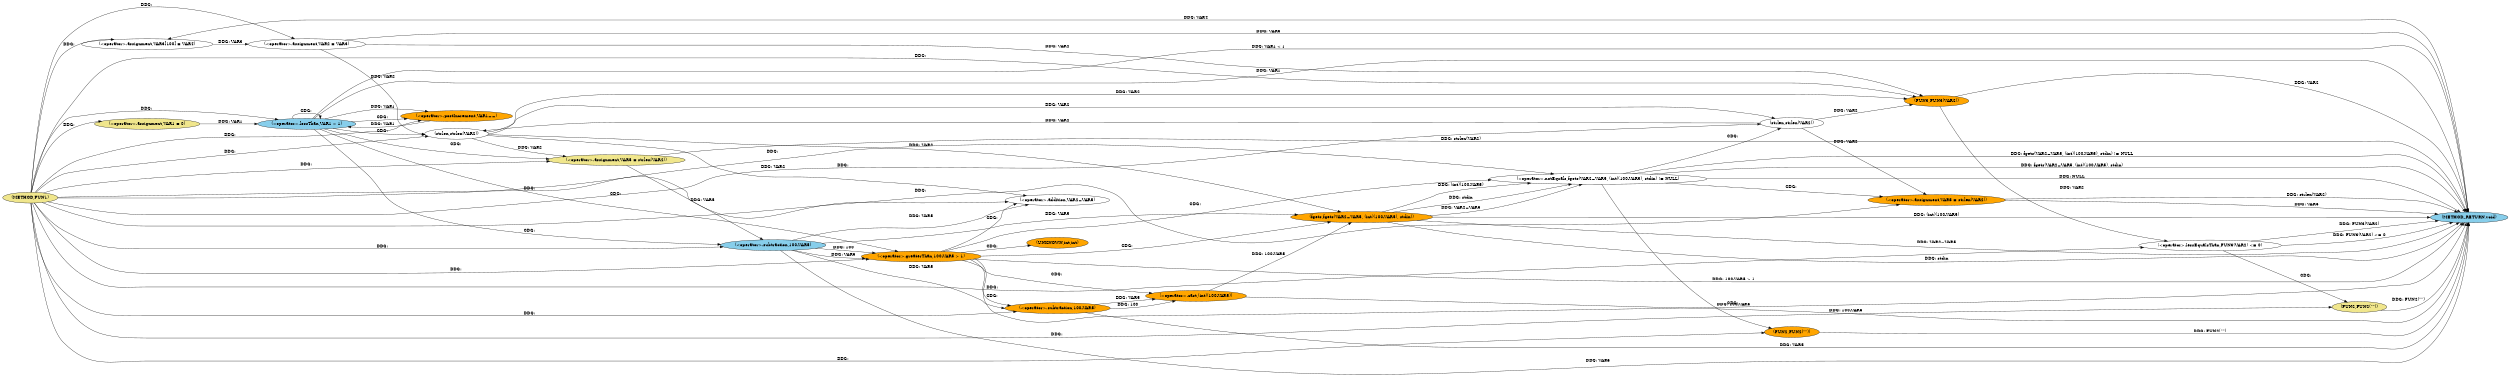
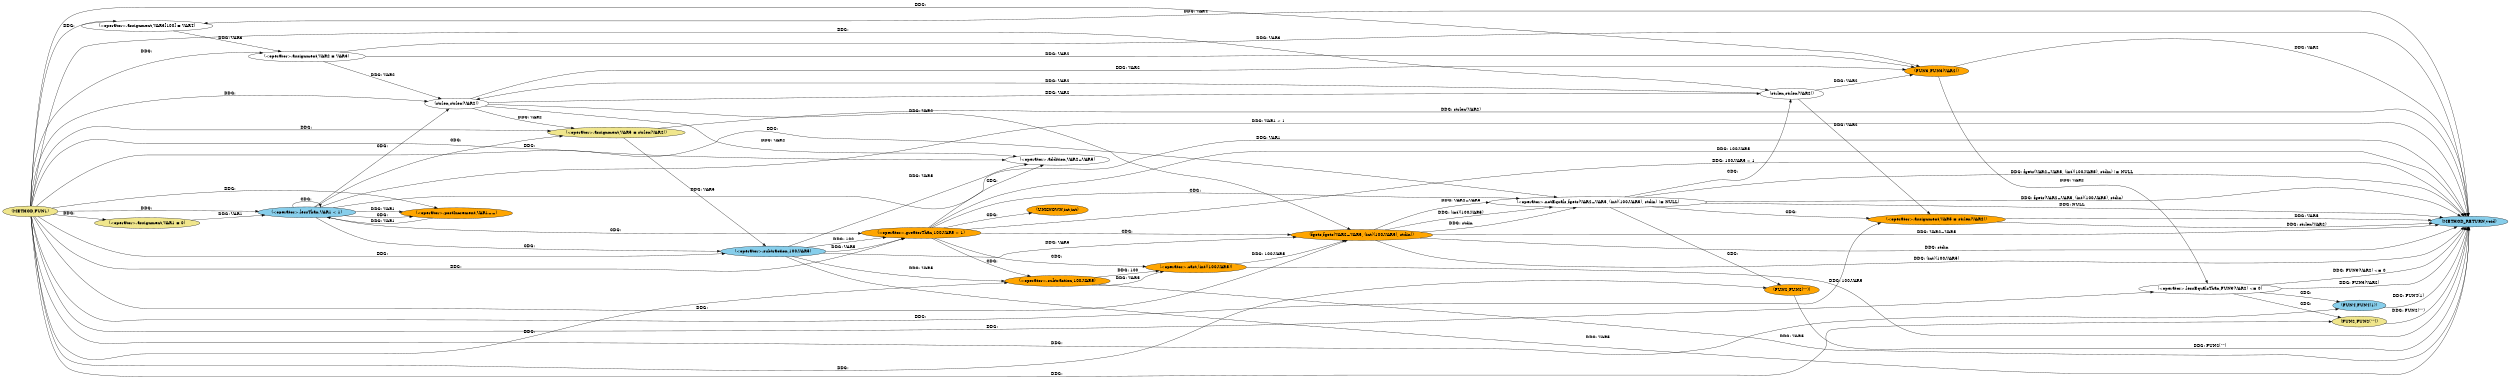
none -> (2359, 305)
none -> (675, 311)
